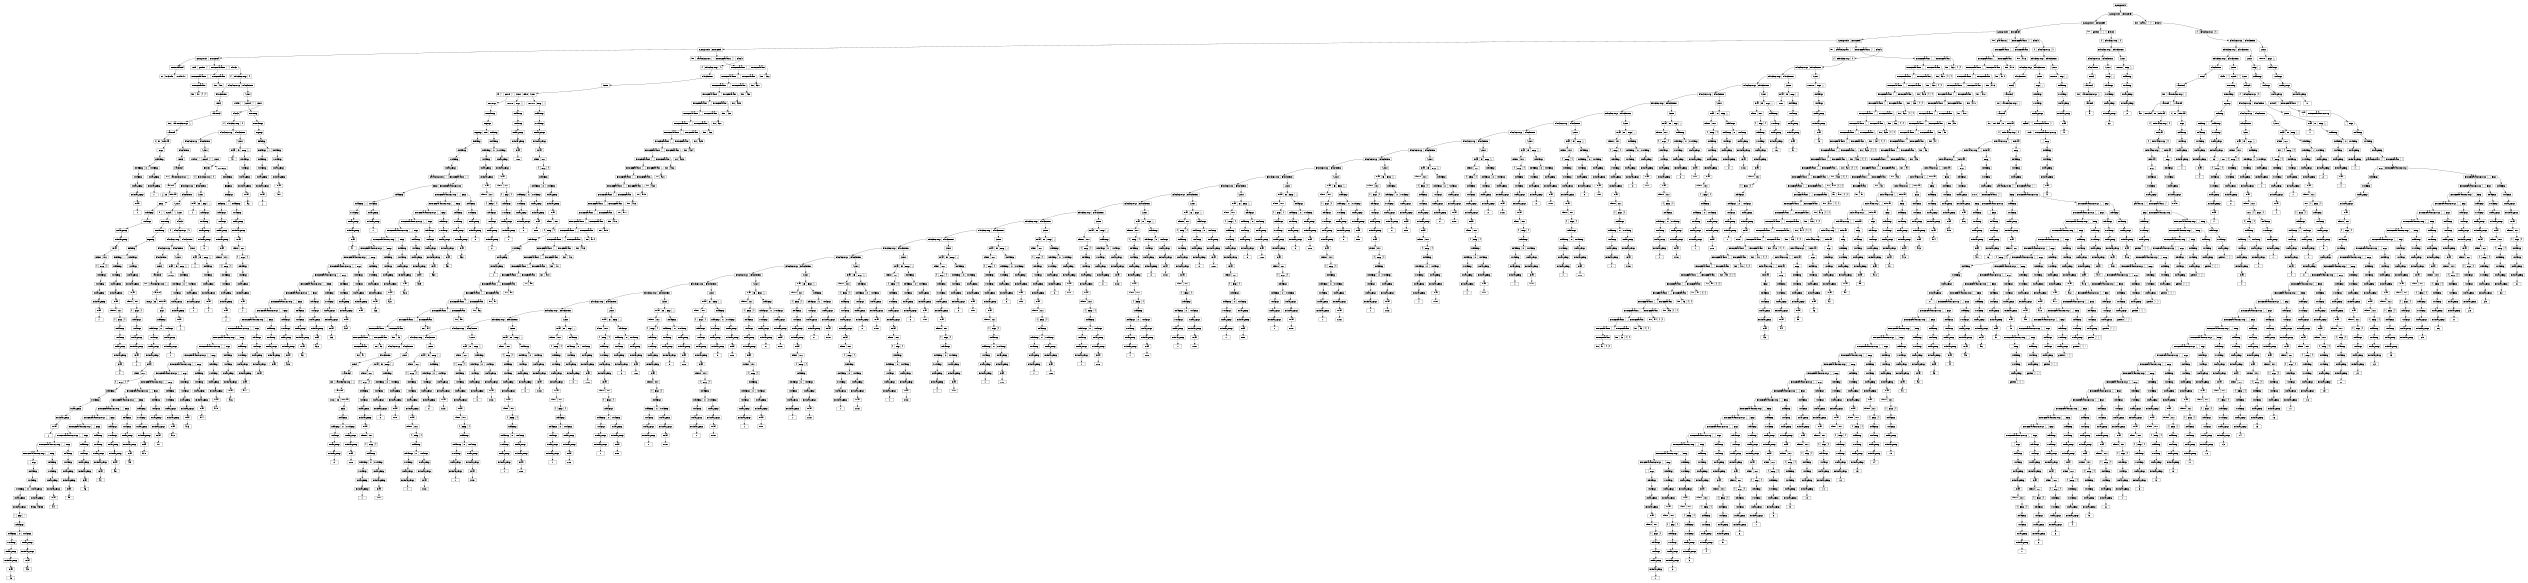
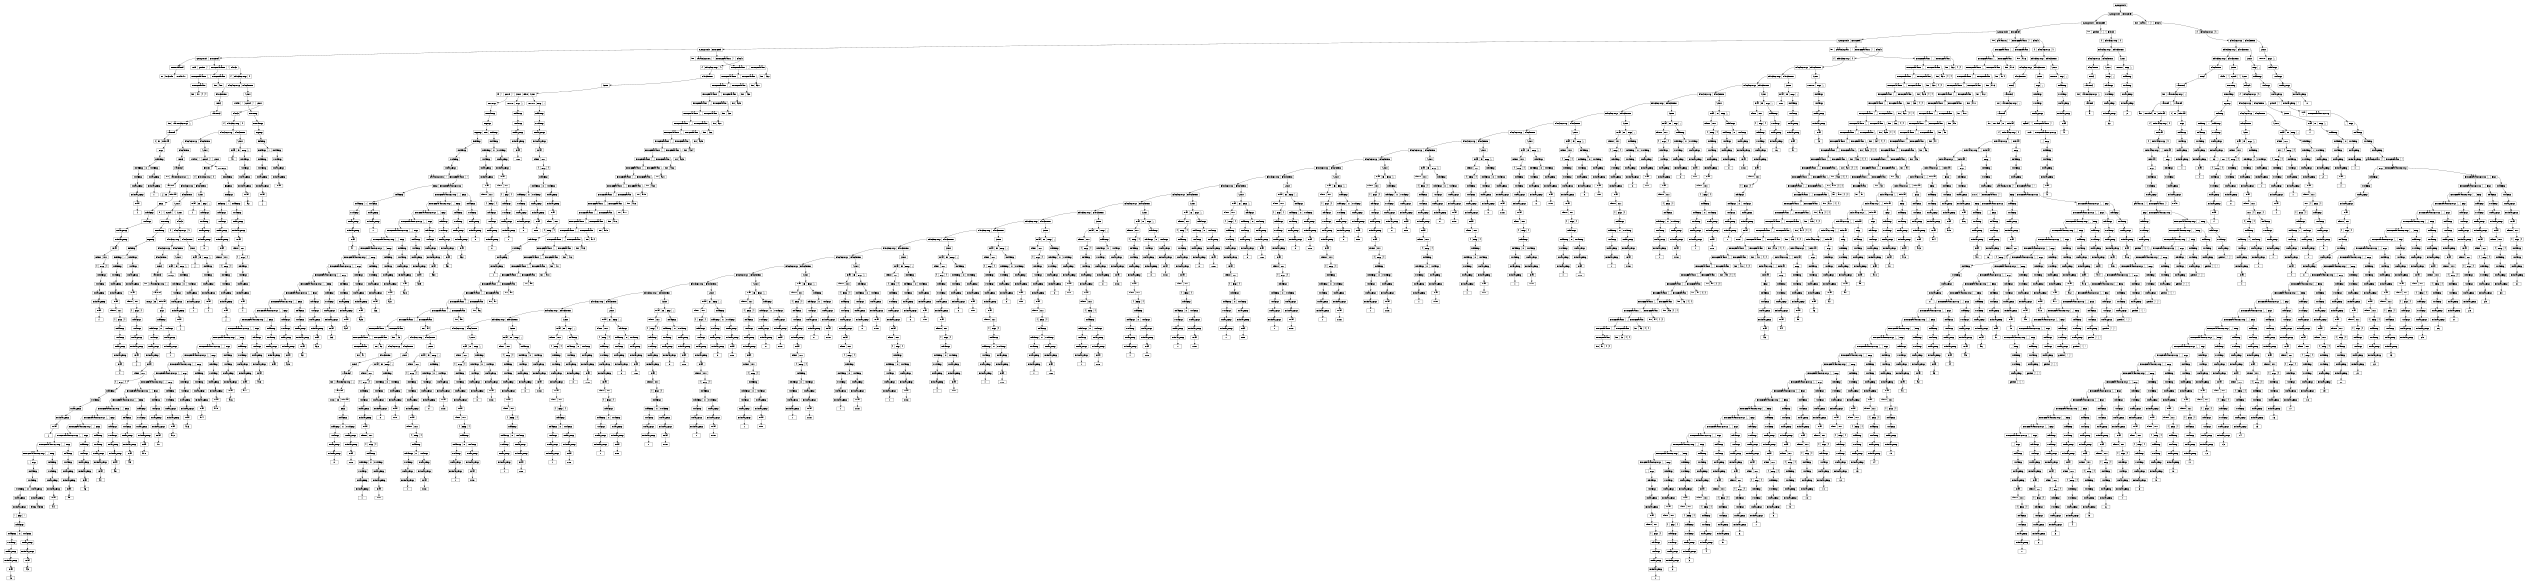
(2289, 103) -> (2289, 103)
(279, 195) -> none
none -> (361, 320)
none -> (259, 382)
